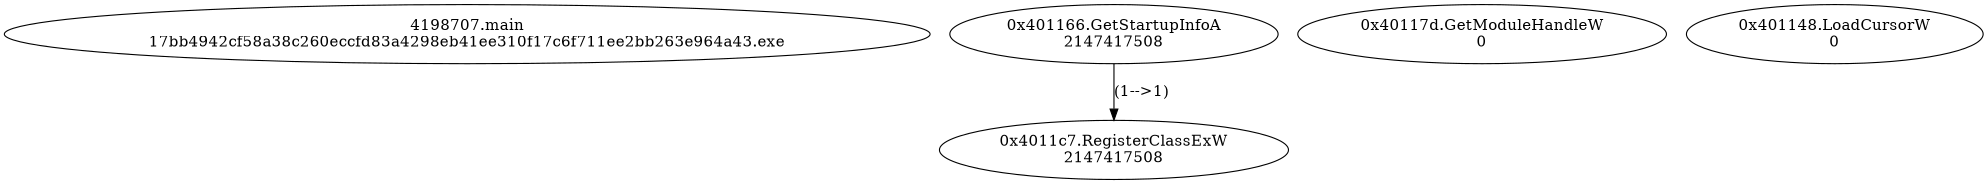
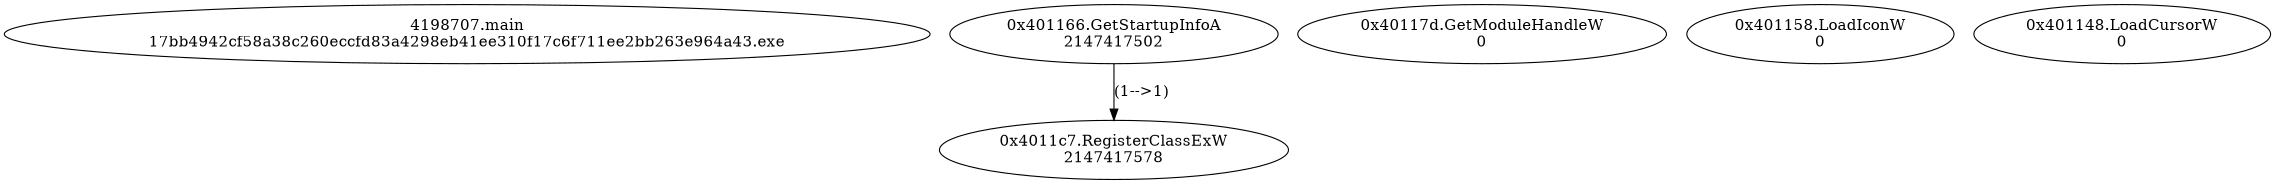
(1114, 34) -> (1114, 34)
none -> (1820, 34)
(1114, 150) -> (1114, 150)
